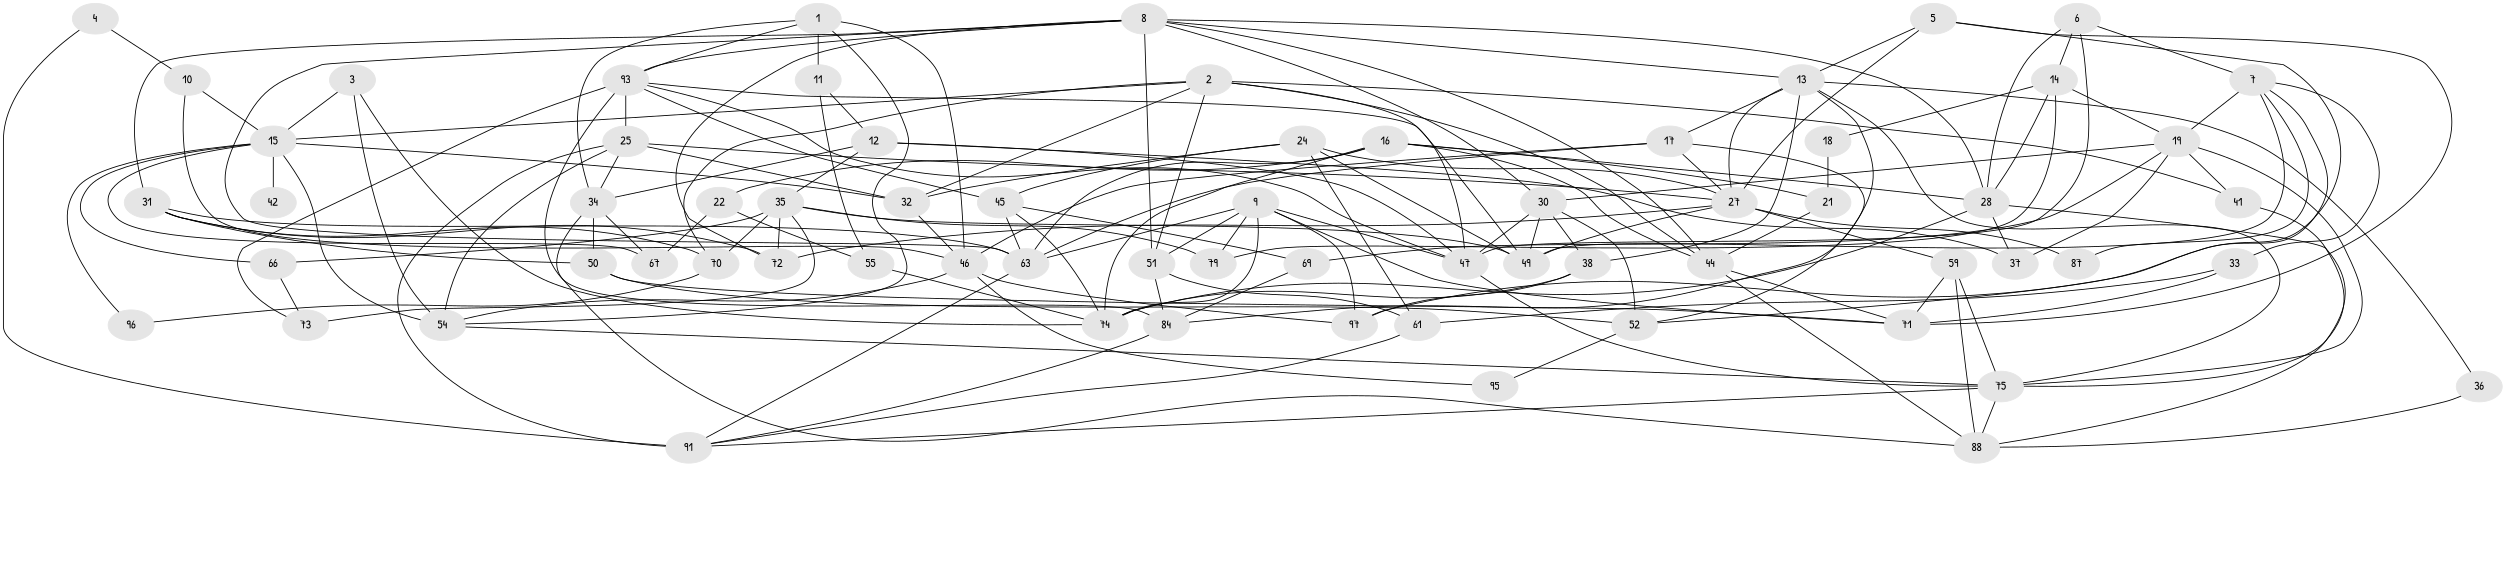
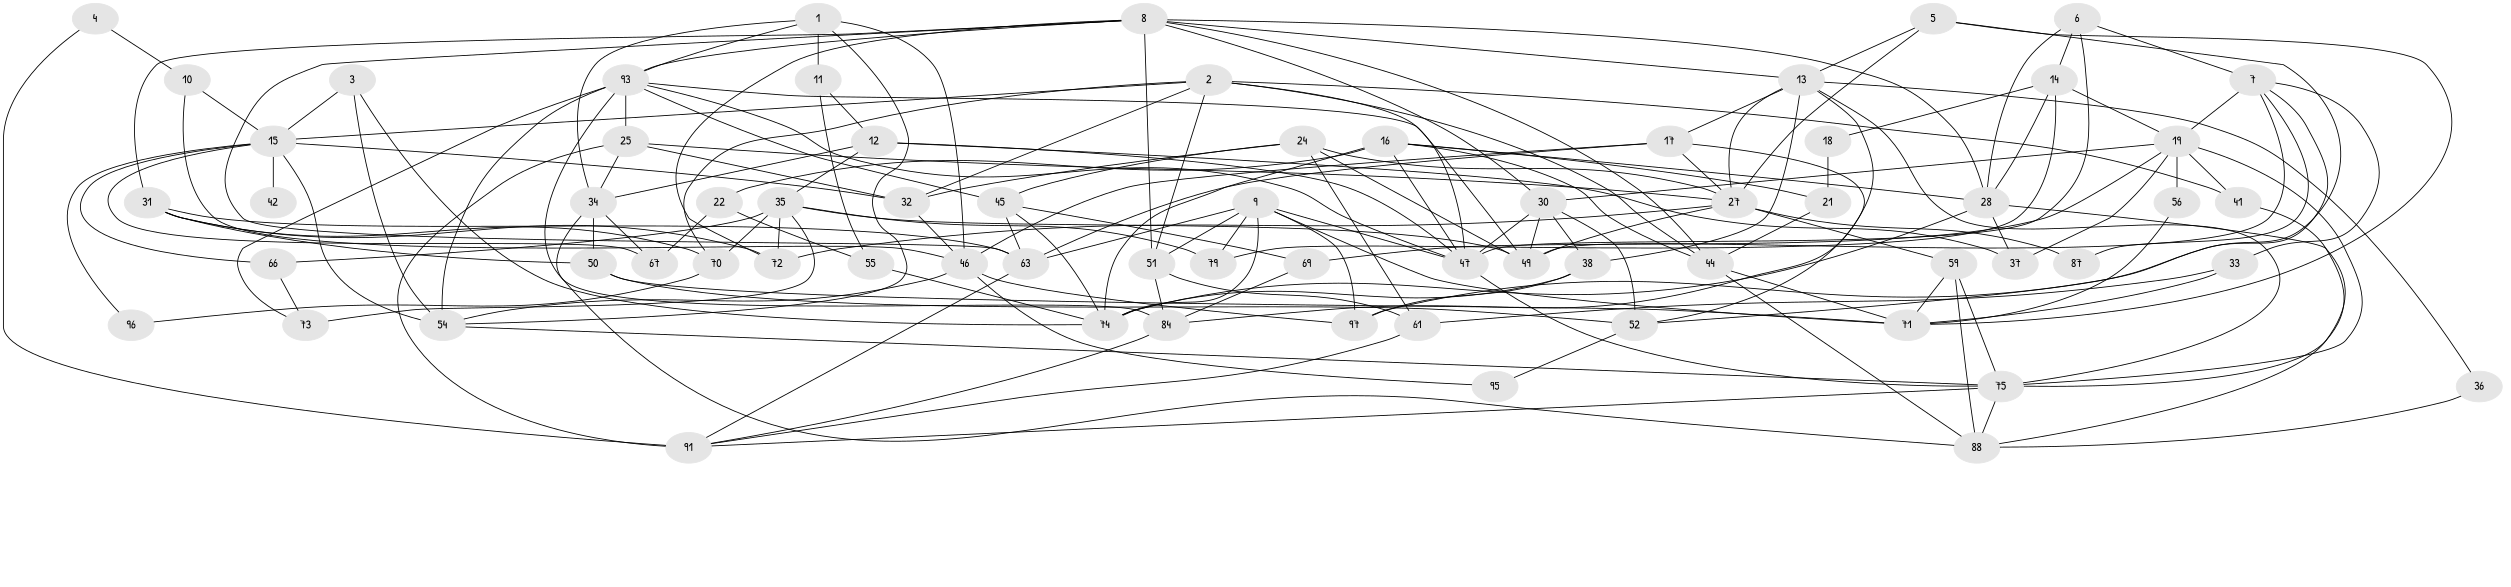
(1124, 177) -> (1424, 200)
none -> (2177, 203)
(506, 212) -> (488, 173)
